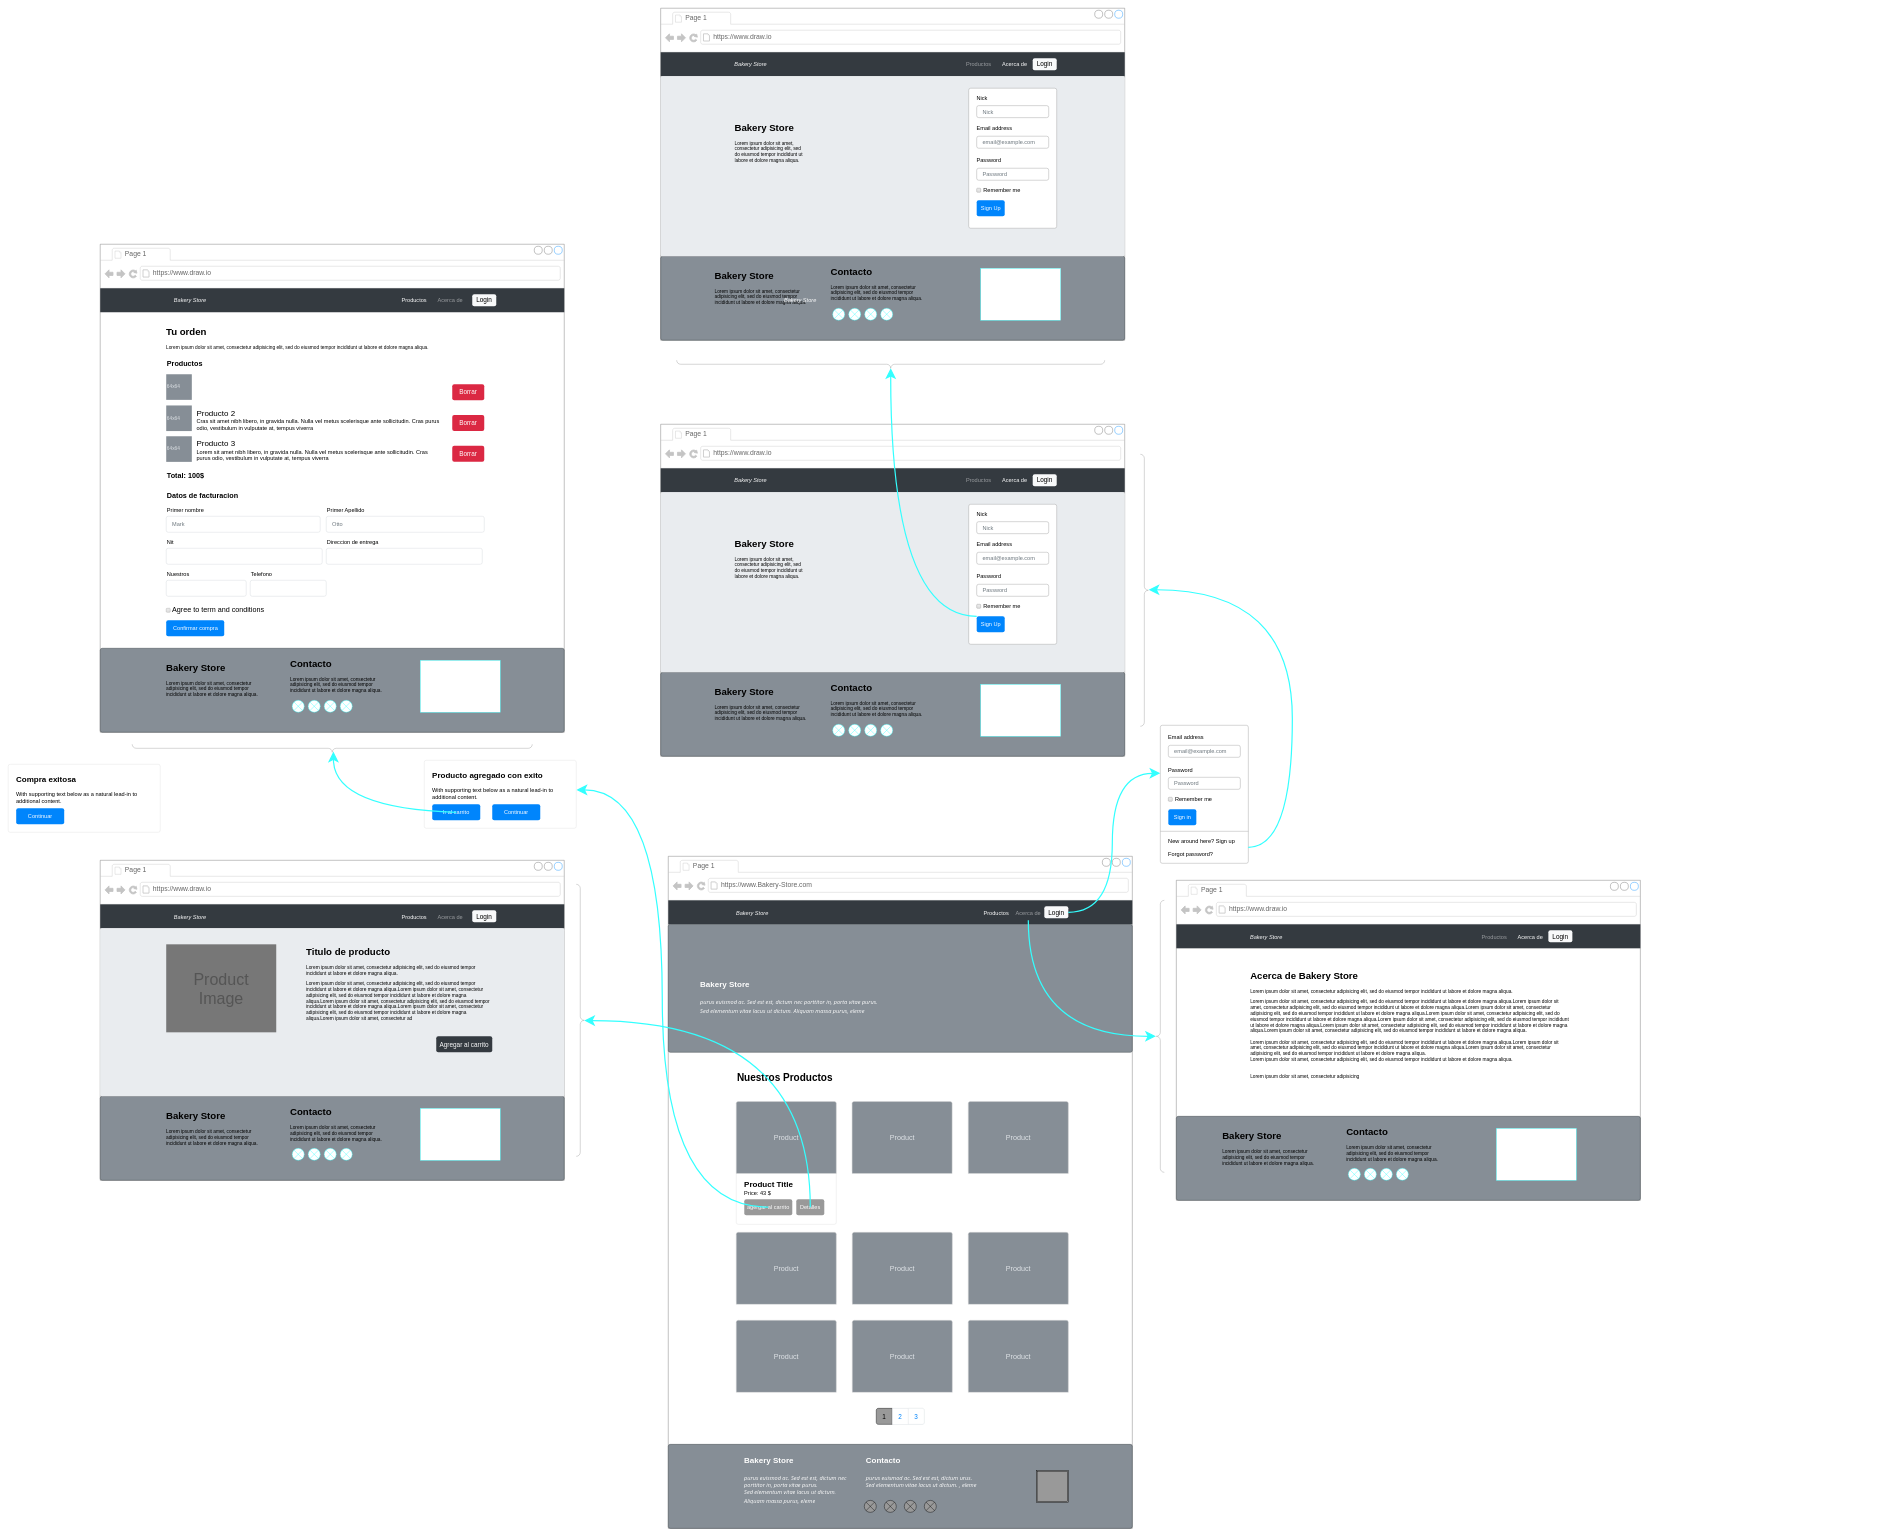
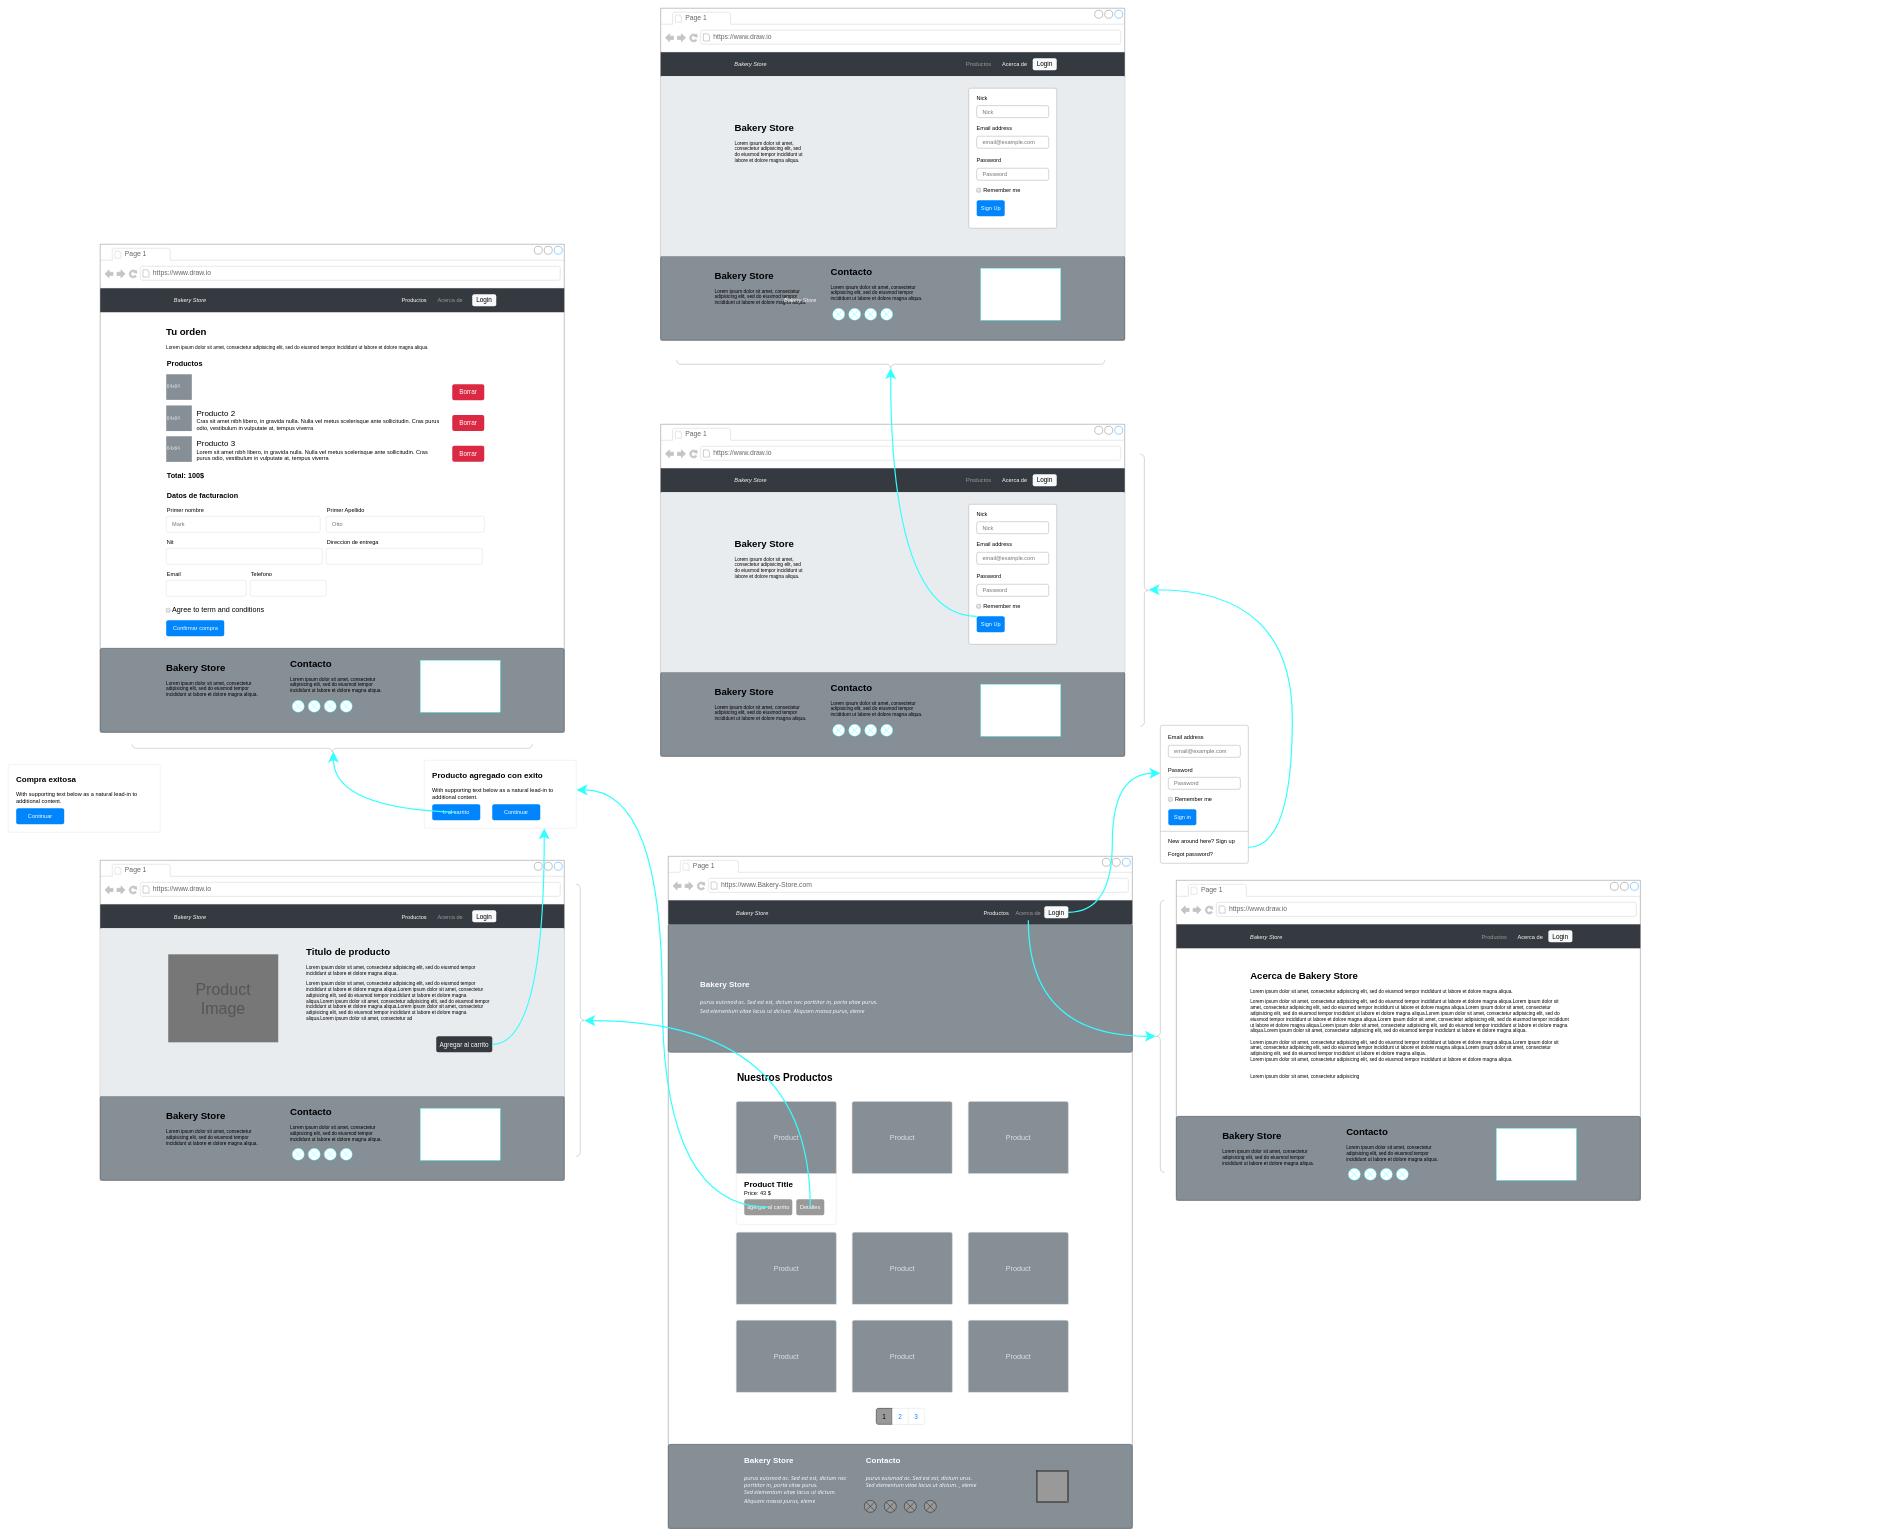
(179, 575) -> (173, 575)
none -> (539, 949)
(221, 988) -> (223, 998)
